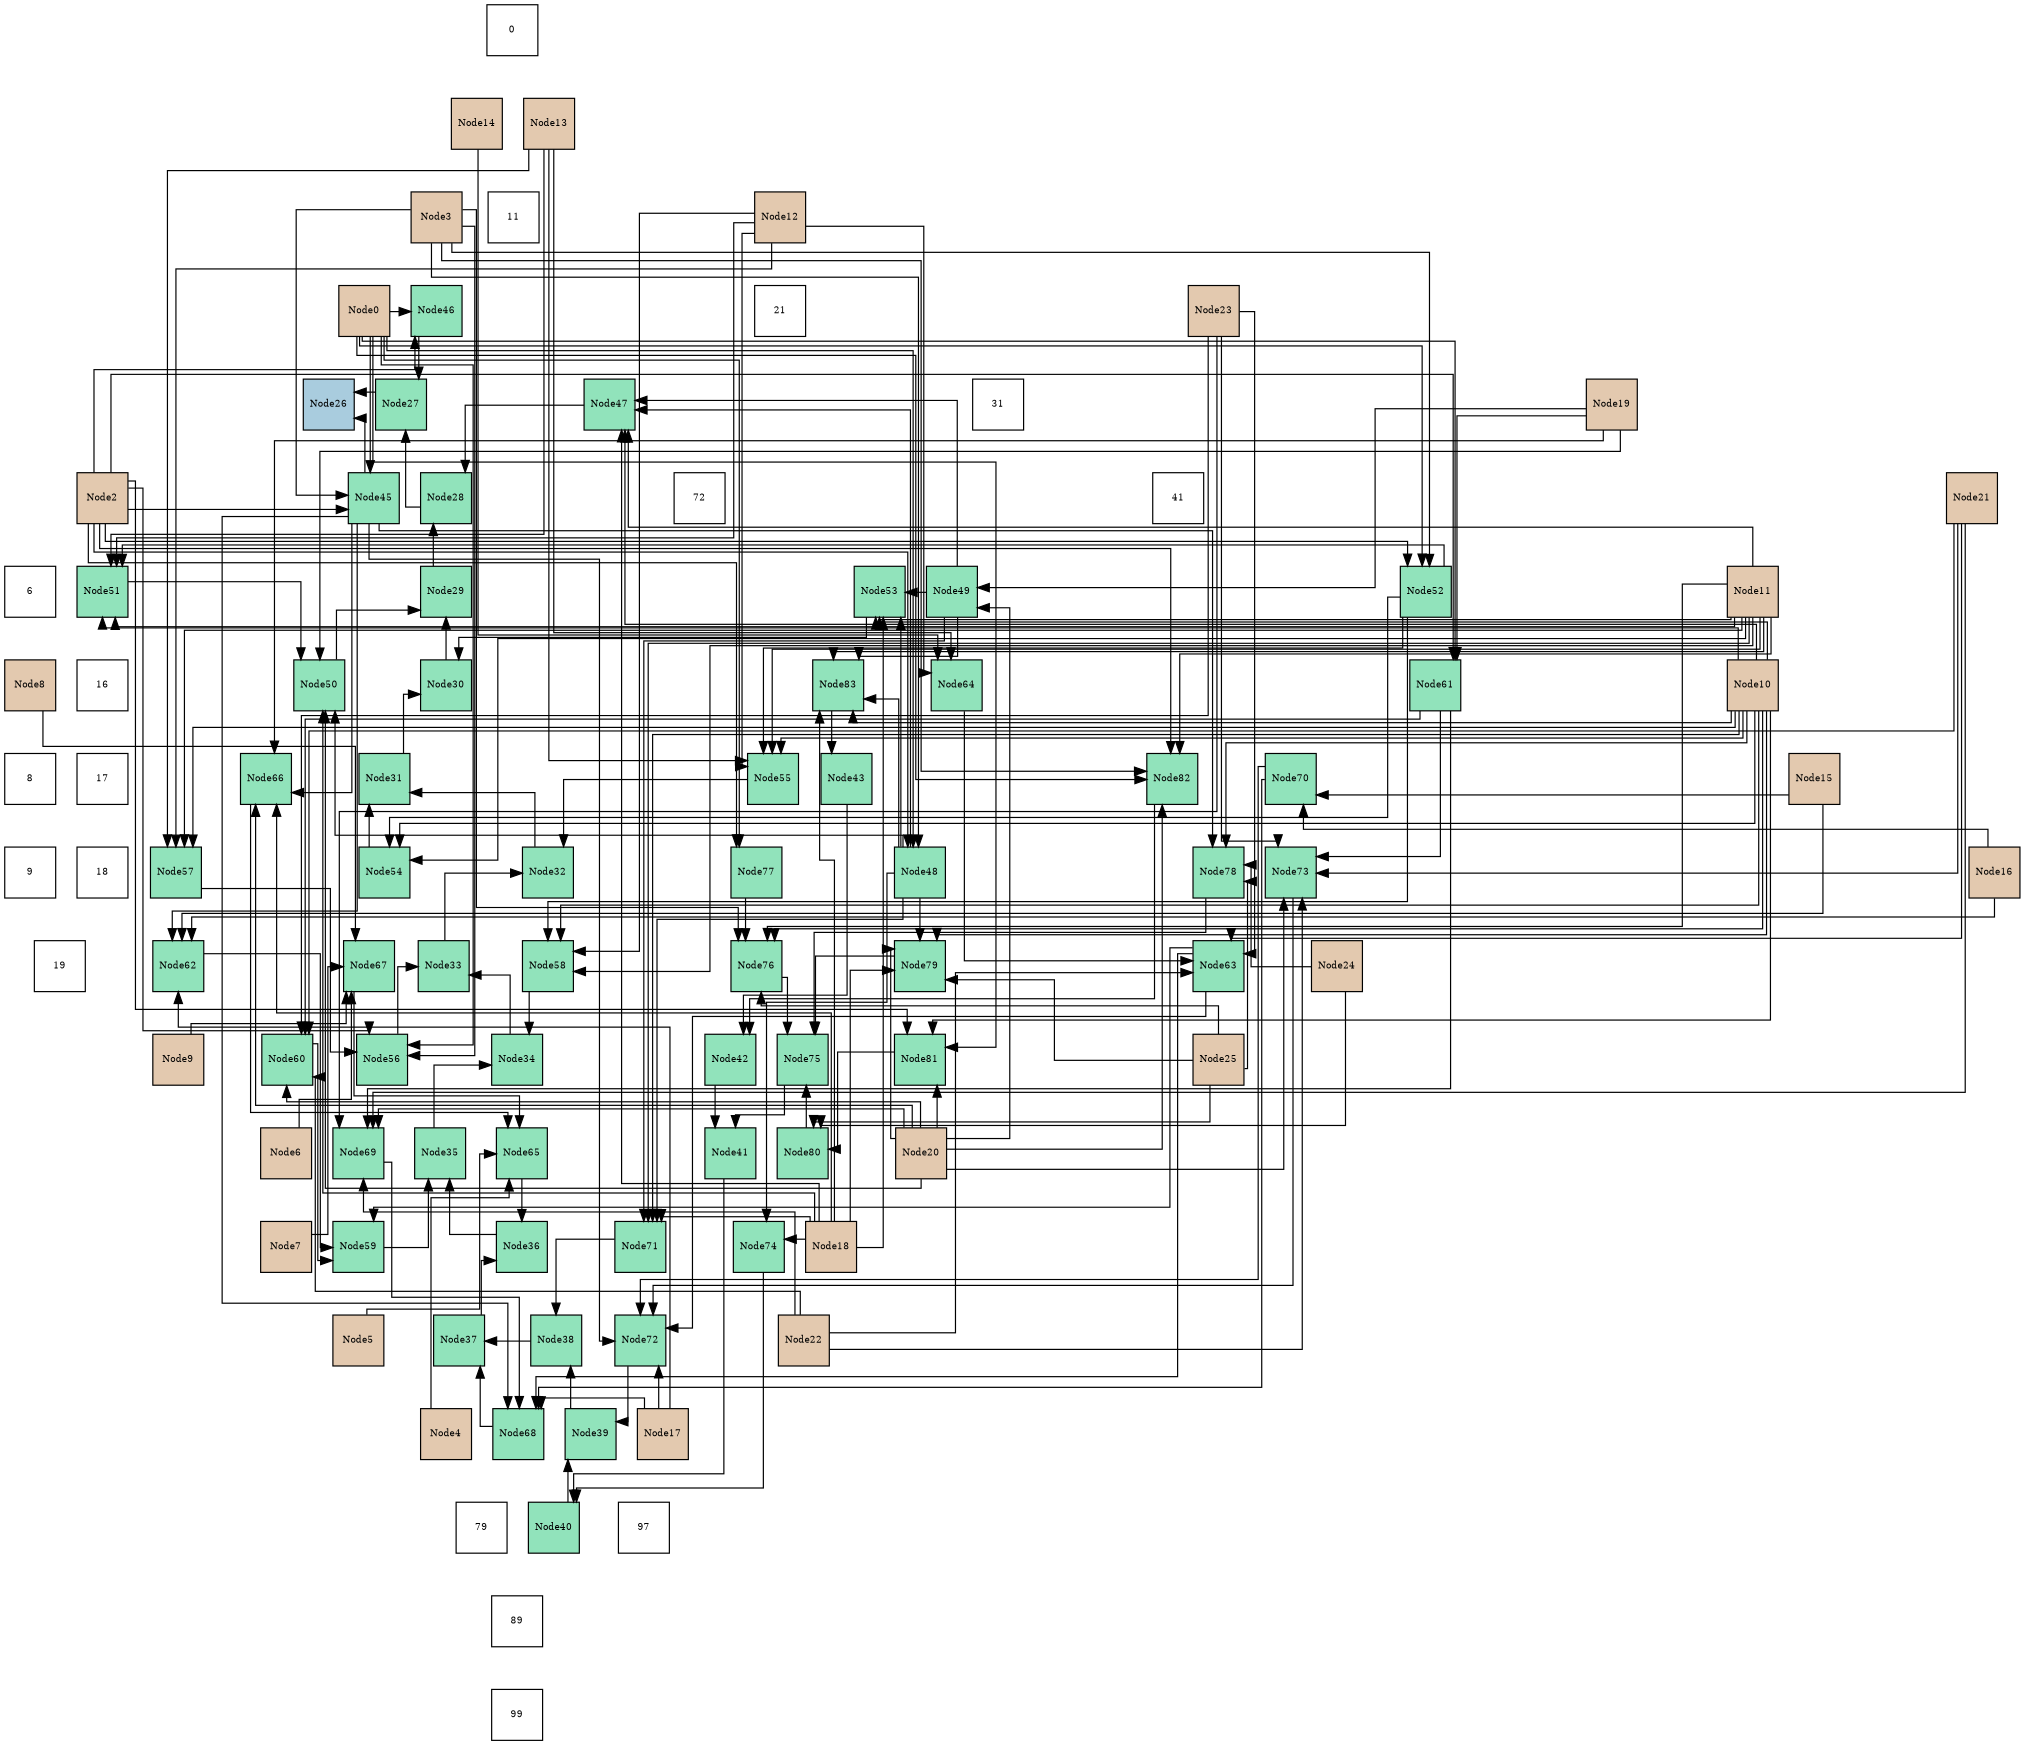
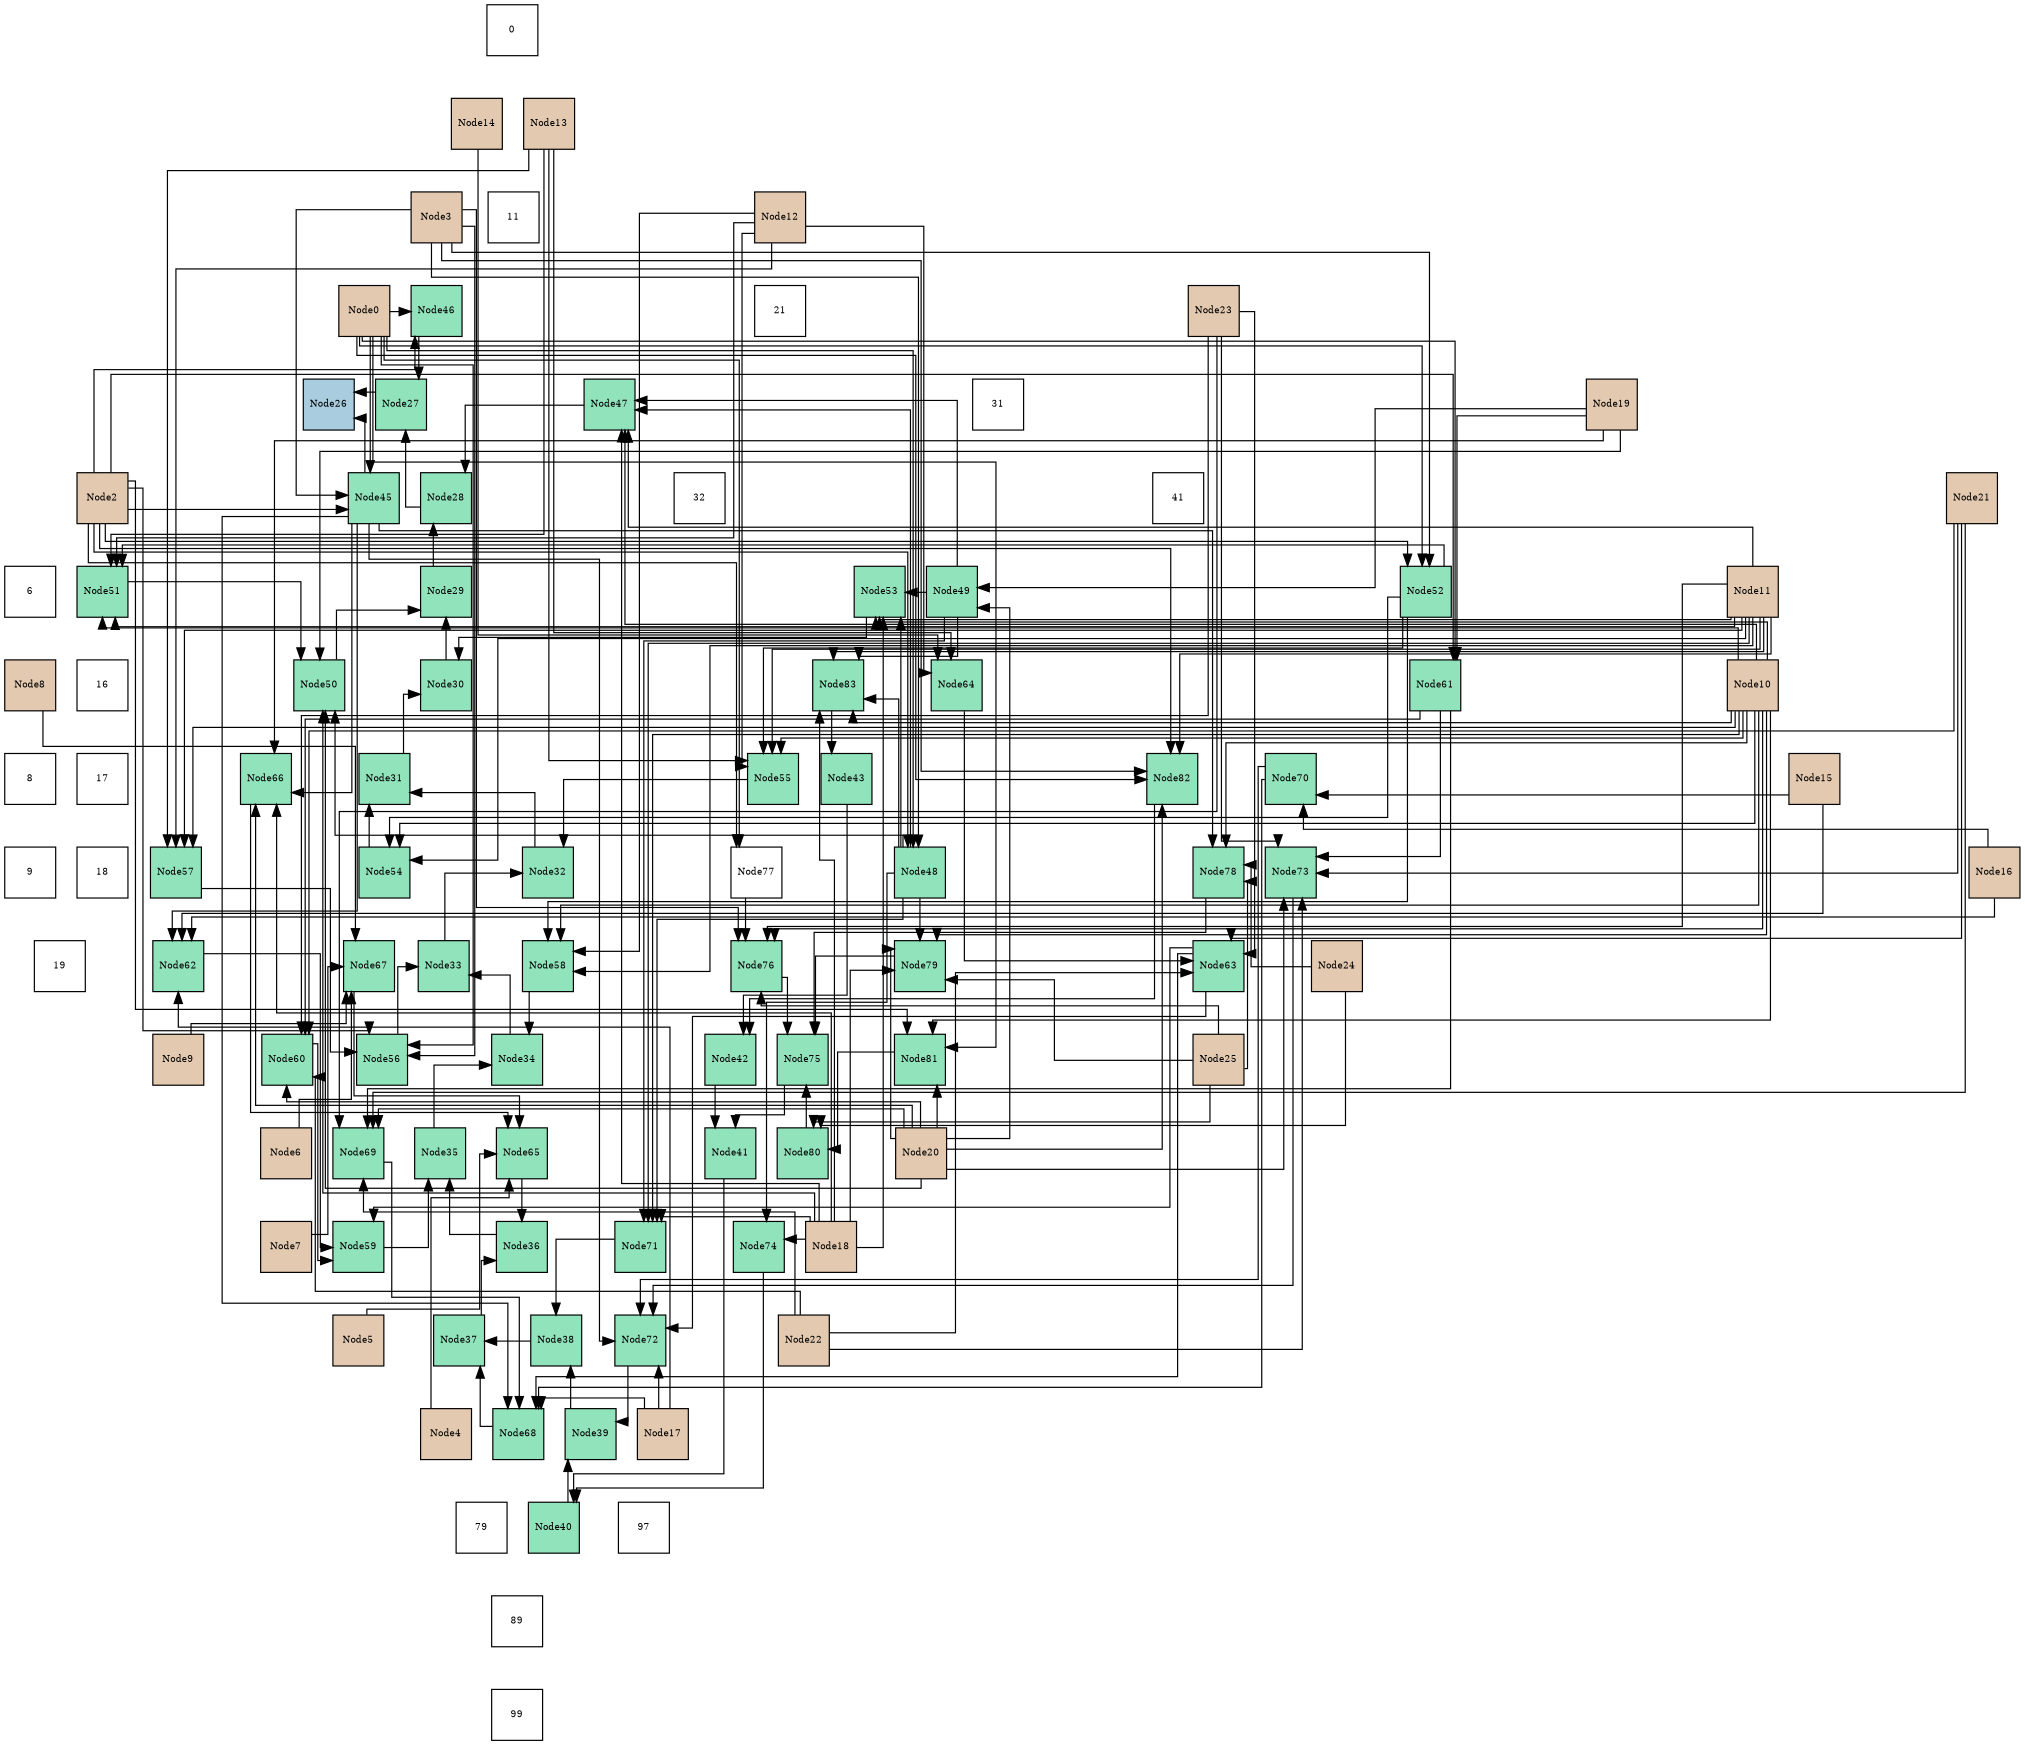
(700, 498) -> (700, 498)
(756, 873) -> (756, 873)
